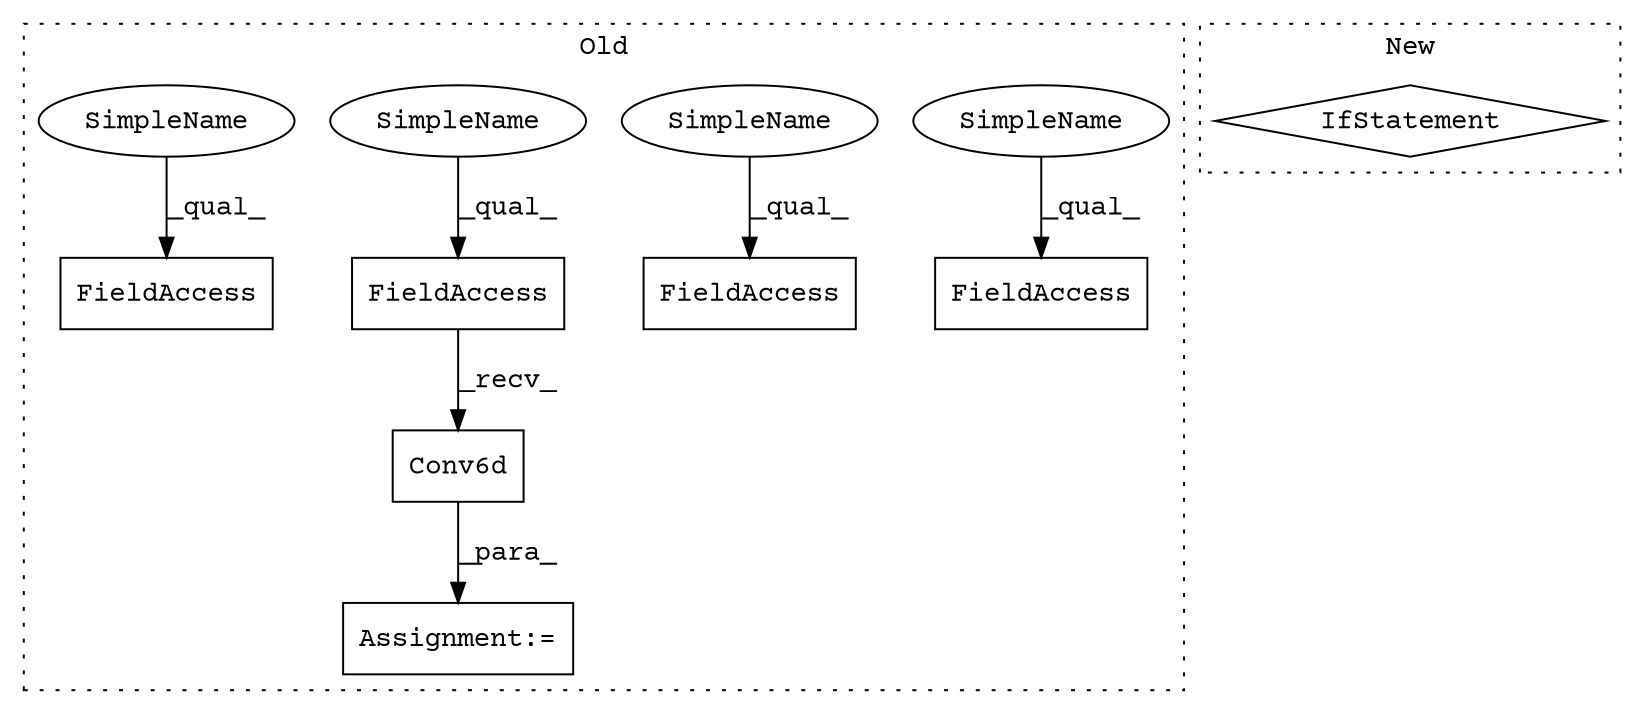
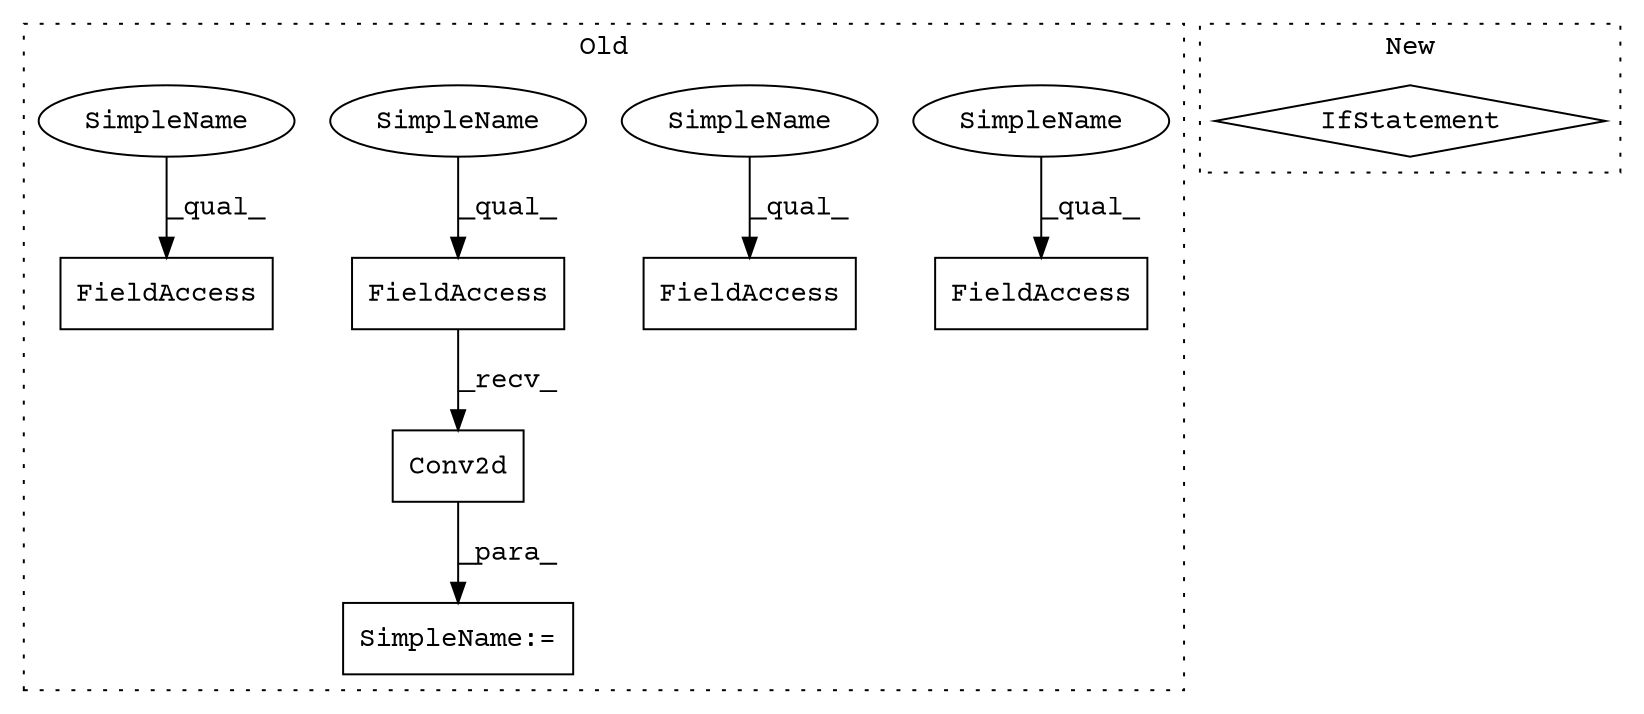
(458, 466) -> (458, 466)
(458, 639) -> (458, 639)
